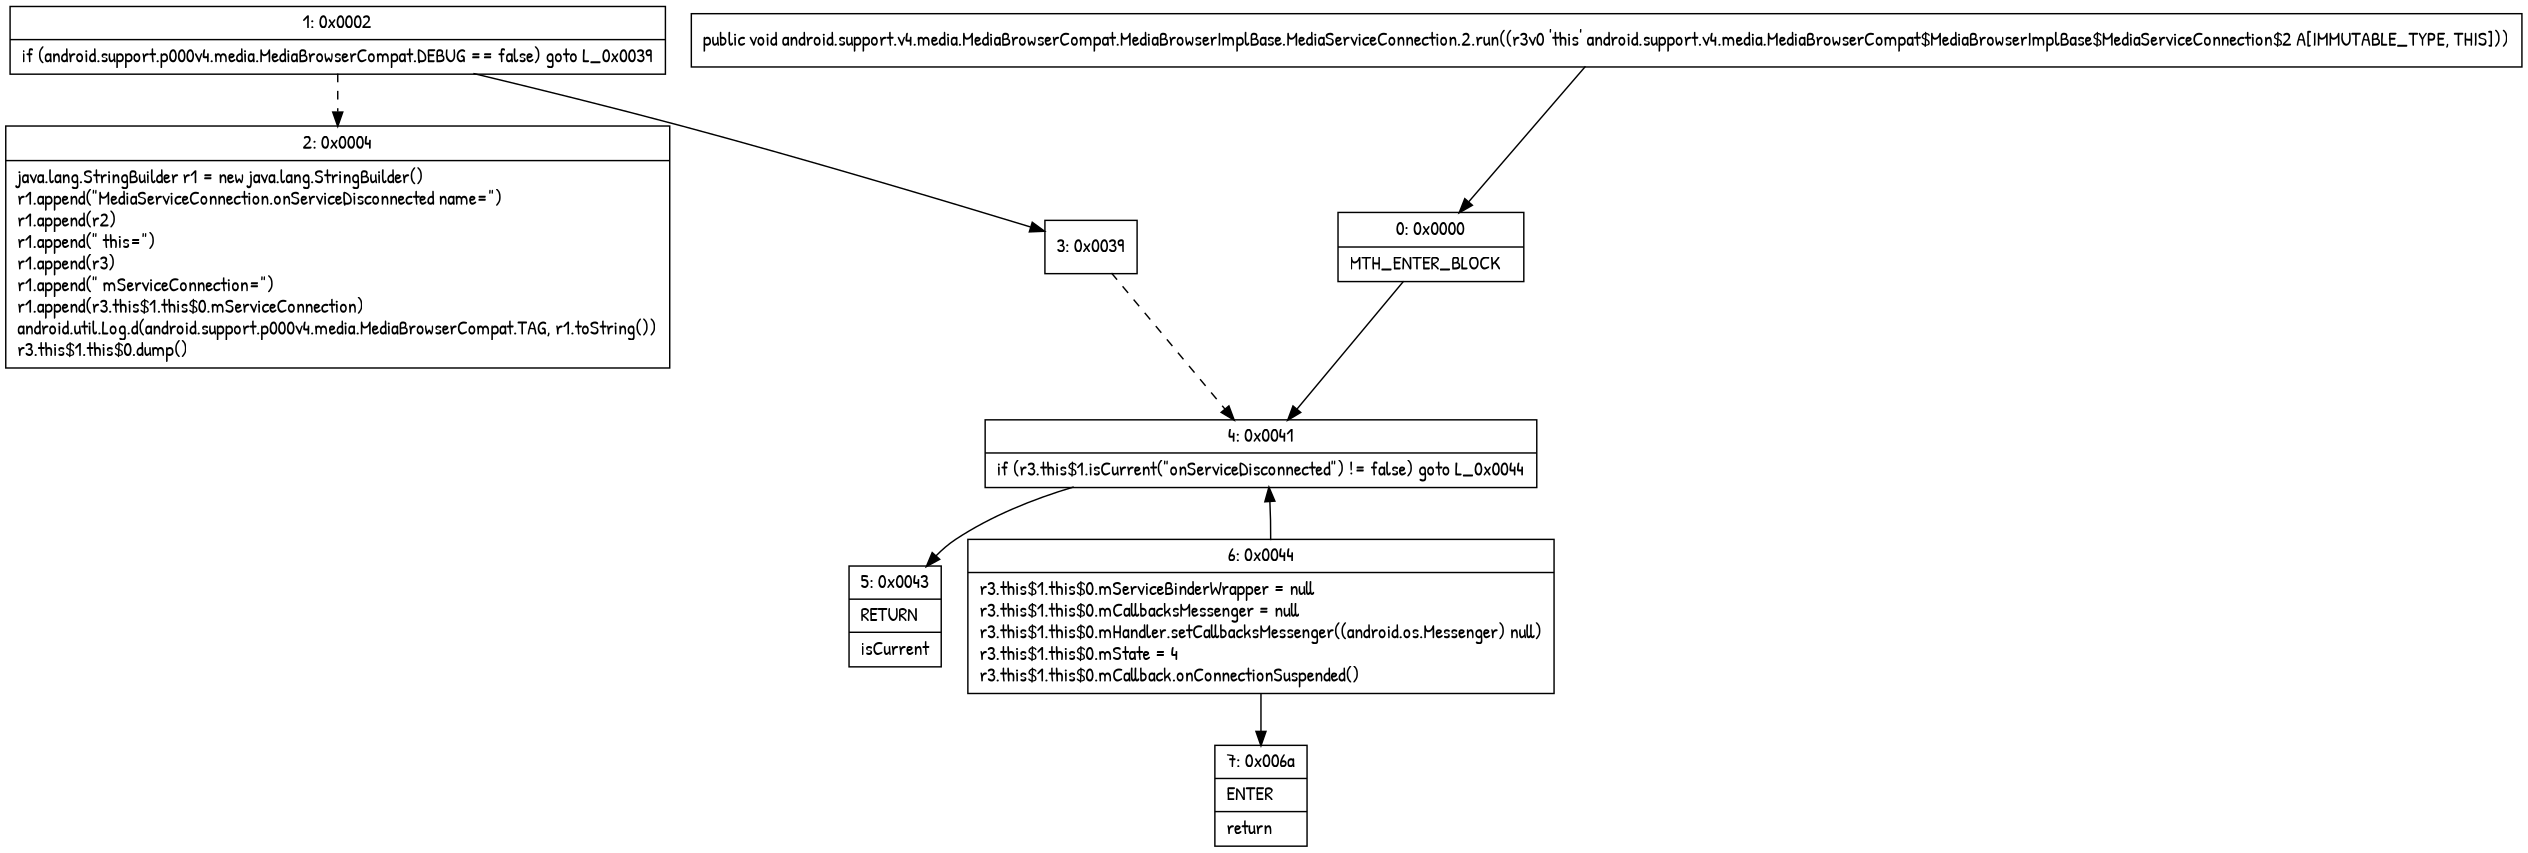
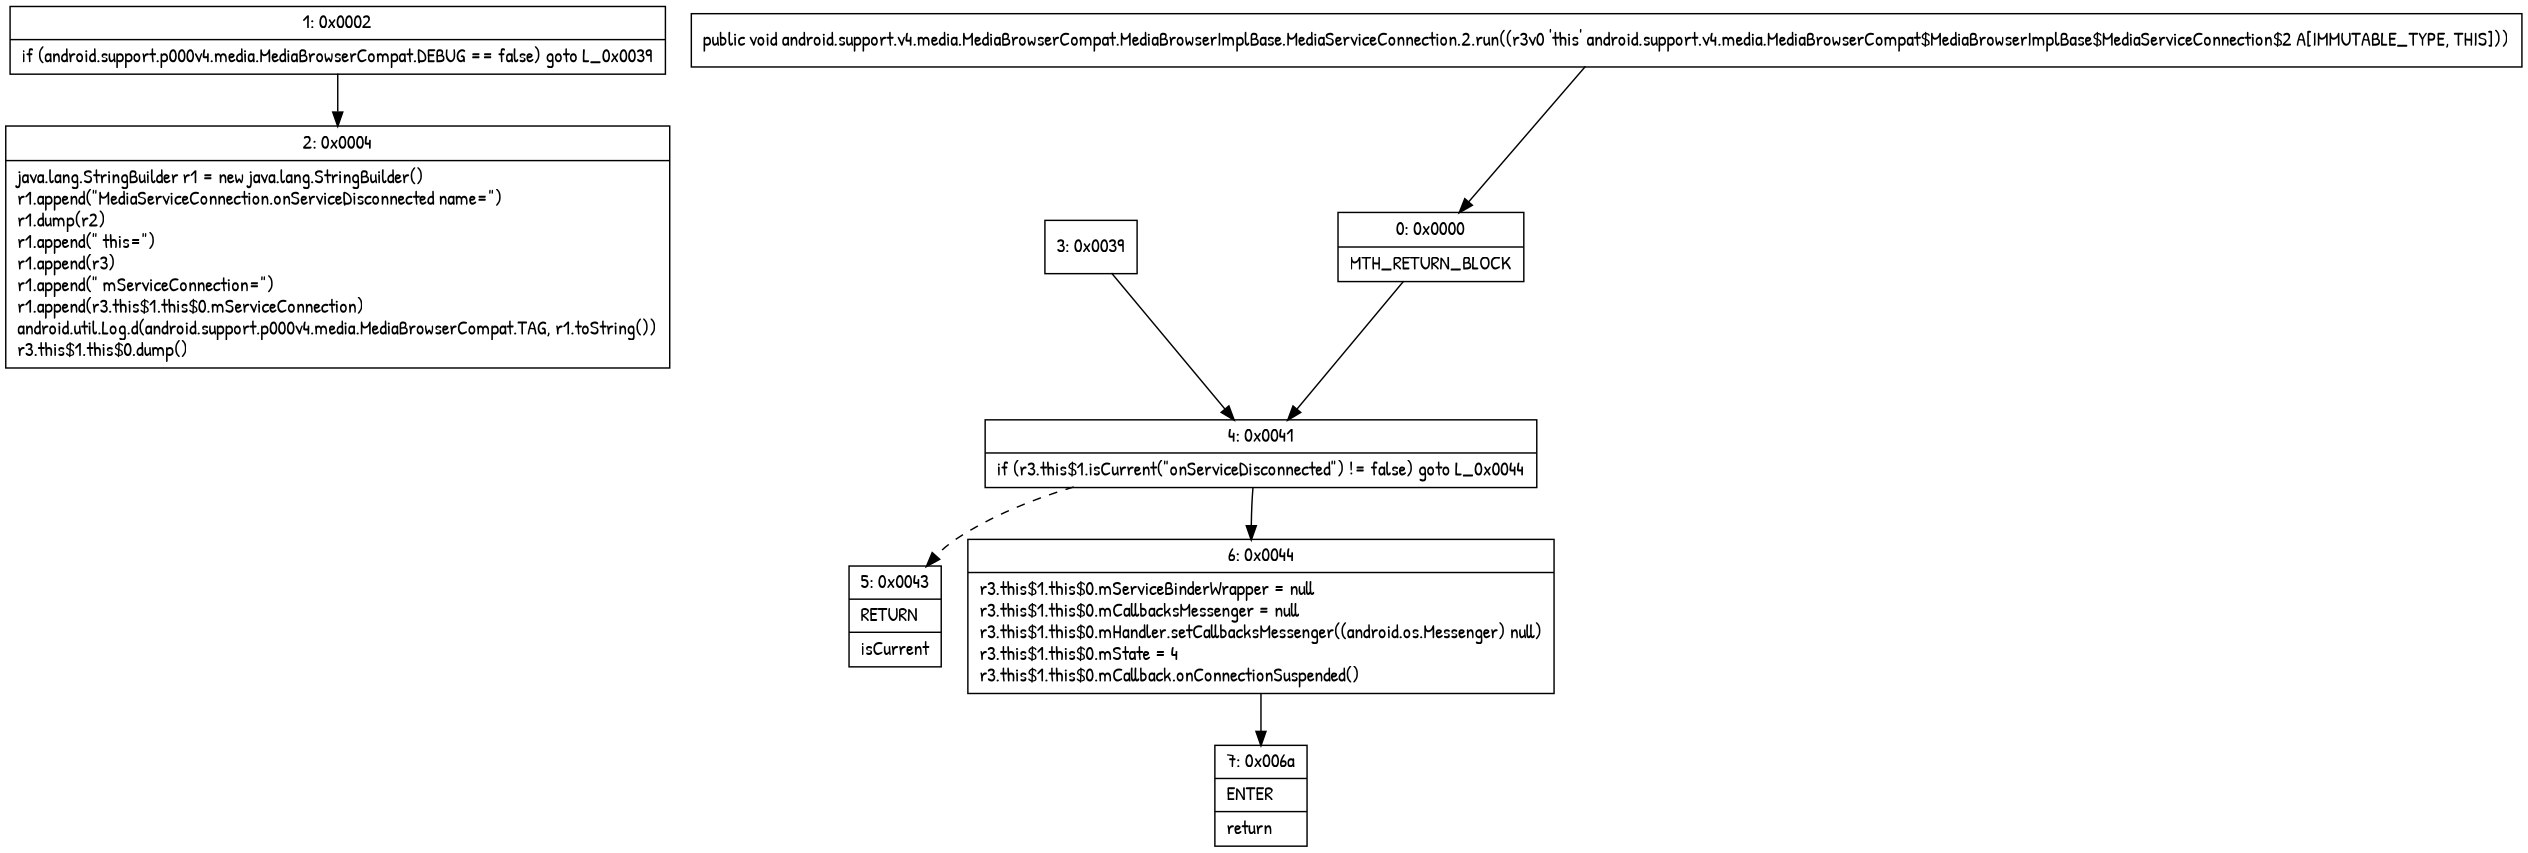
(338, 93) -> (338, 93)
(753, 146) -> none
(68, 220) -> (62, 220)
(1426, 264) -> (1431, 264)
(1168, 341) -> (1168, 341)
(1001, 514) -> (1001, 514)
(1271, 521) -> (1252, 506)
